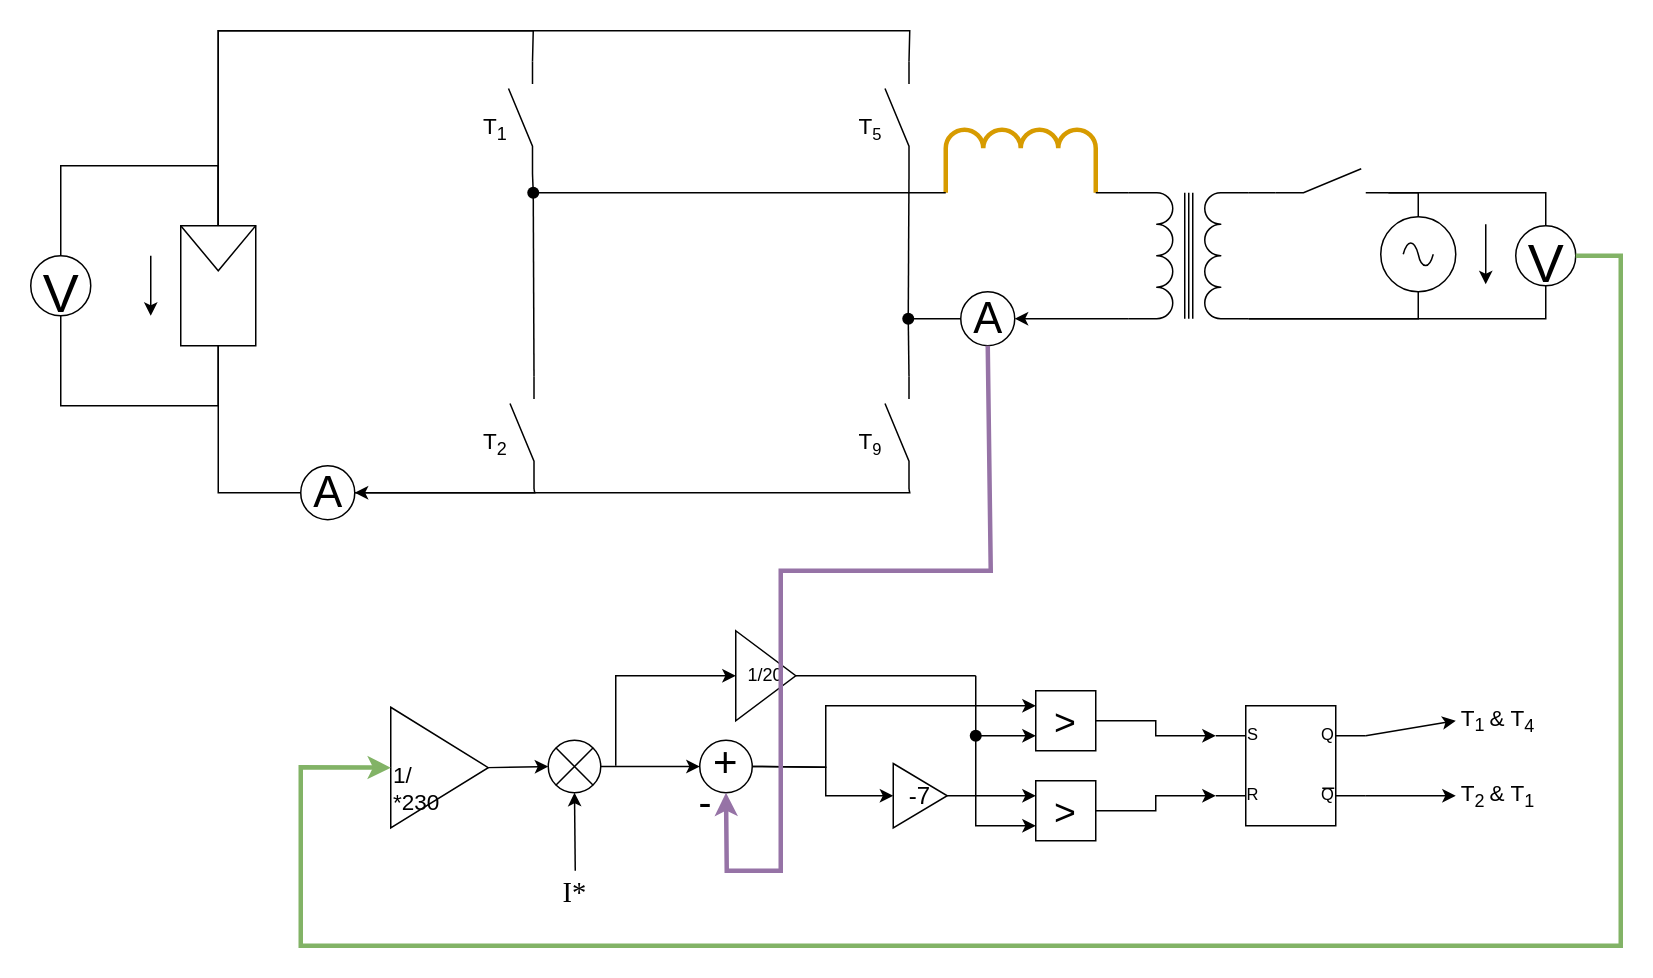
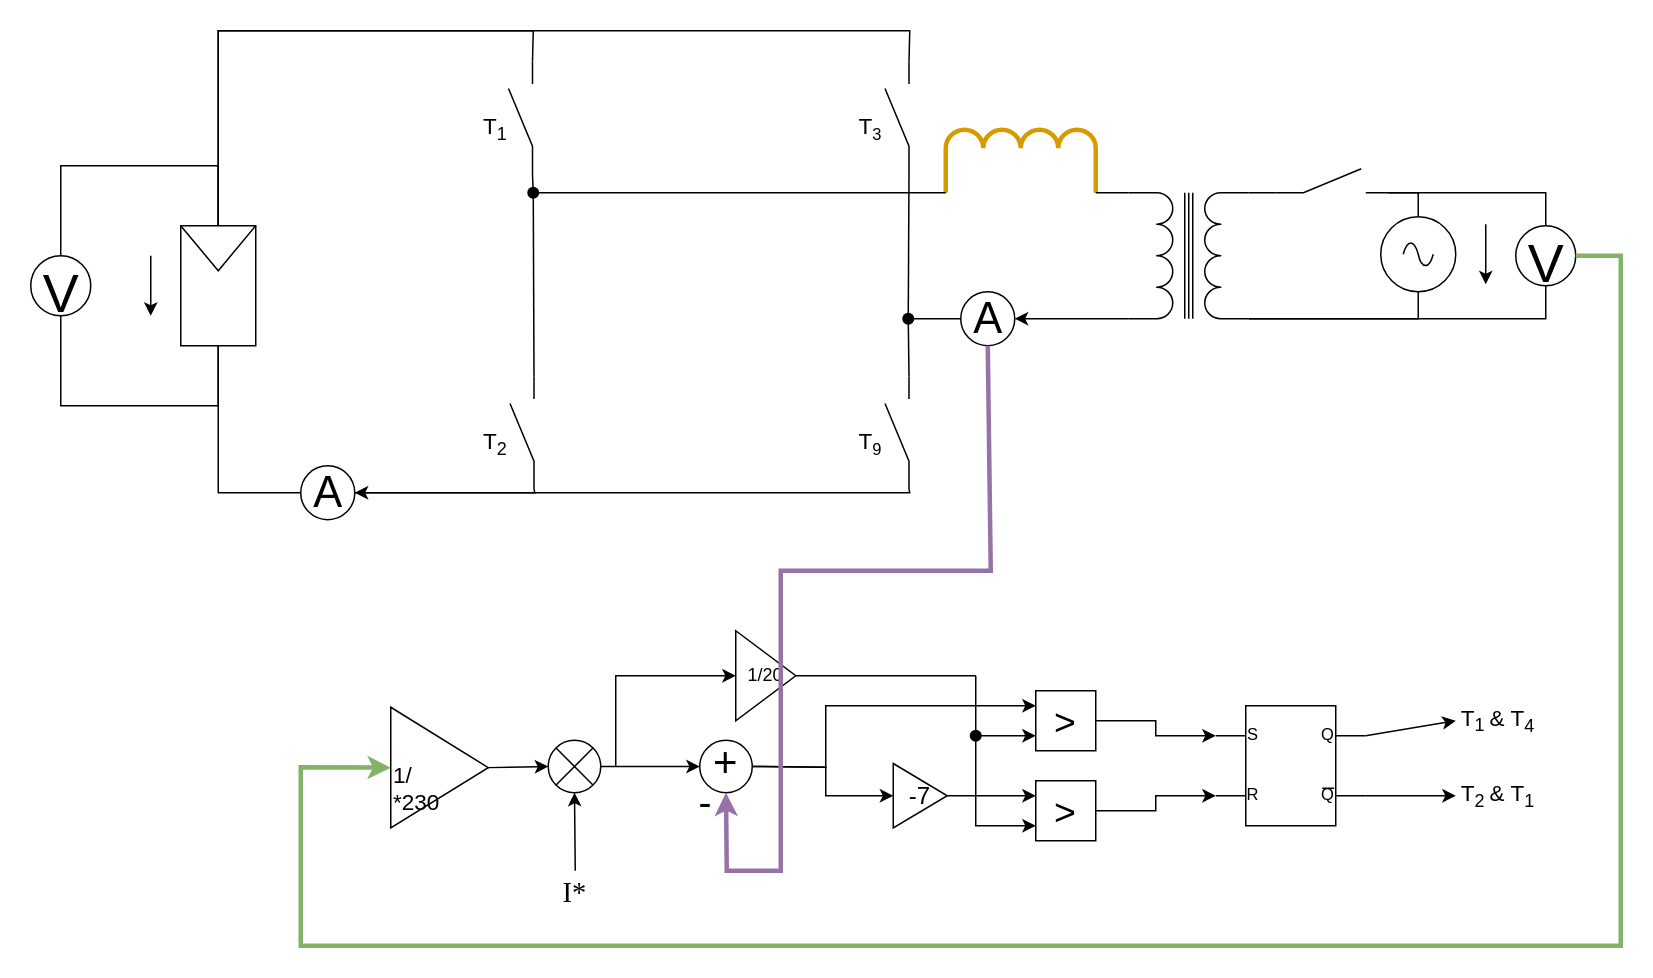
(871, 128) -> (871, 128)
